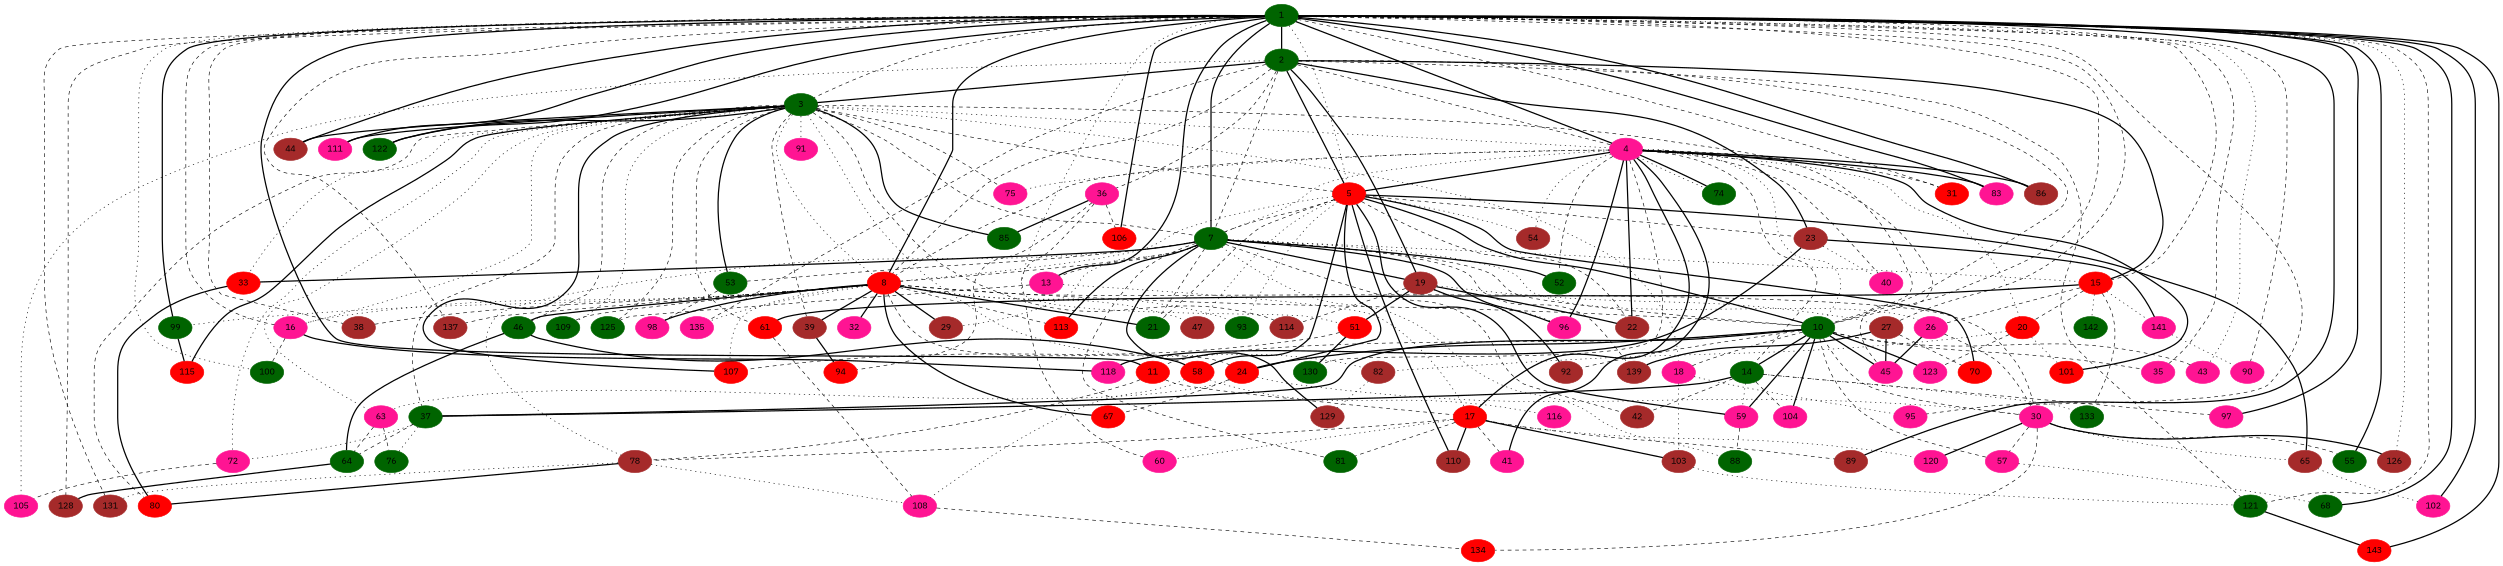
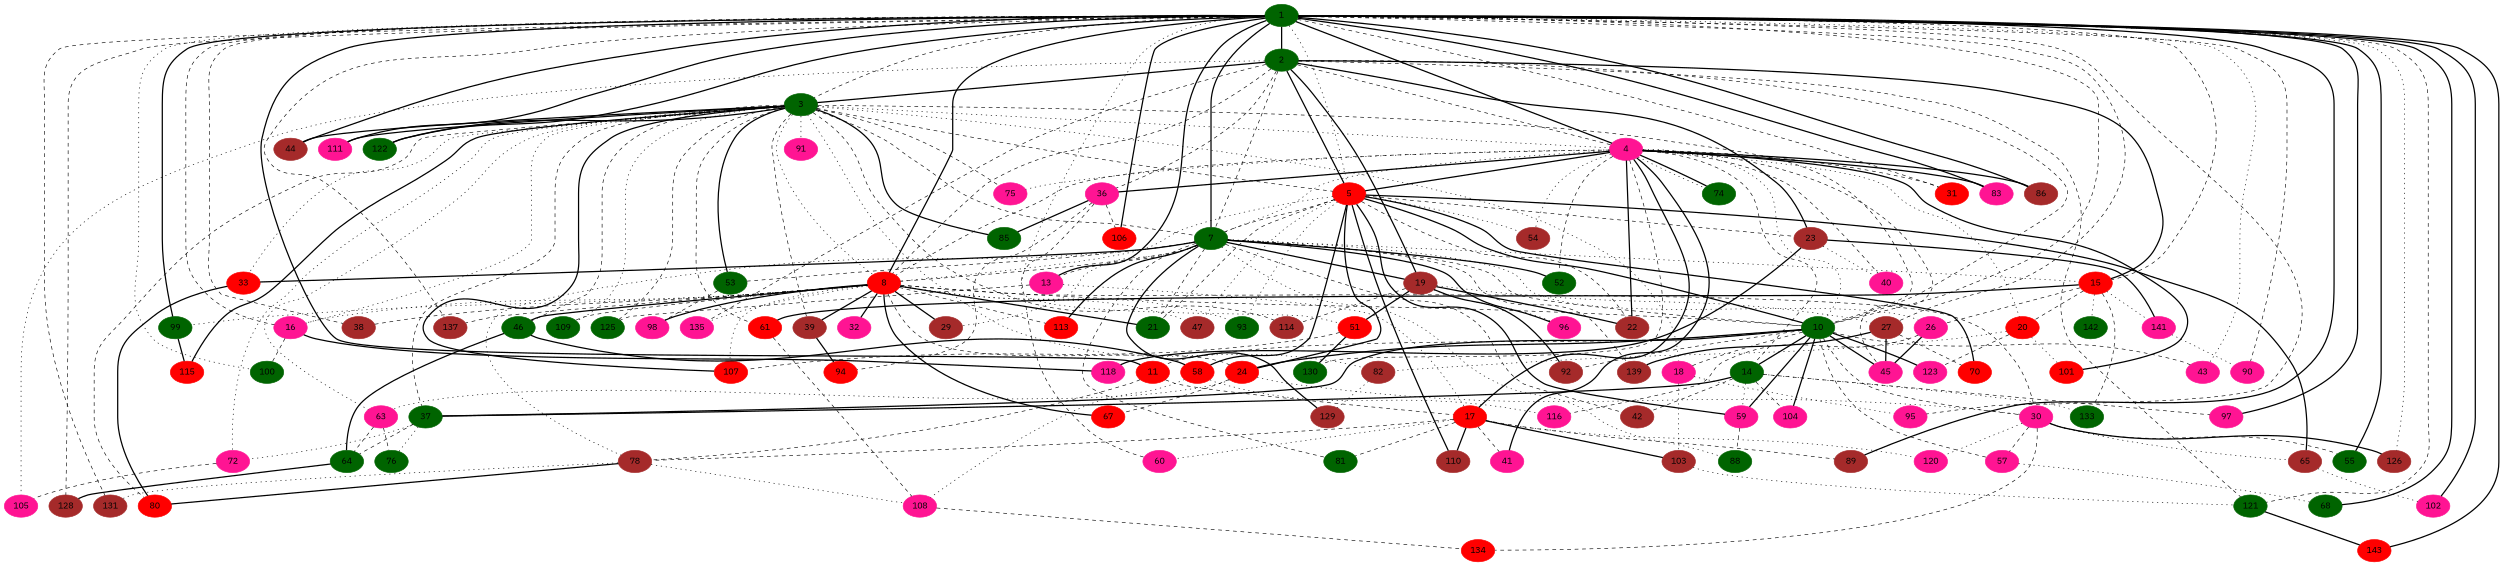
(1601, 240) -> (1327, 175)
(1996, 360) -> (1730, 359)
(2158, 372) -> none
(1983, 439) -> (1983, 439)
